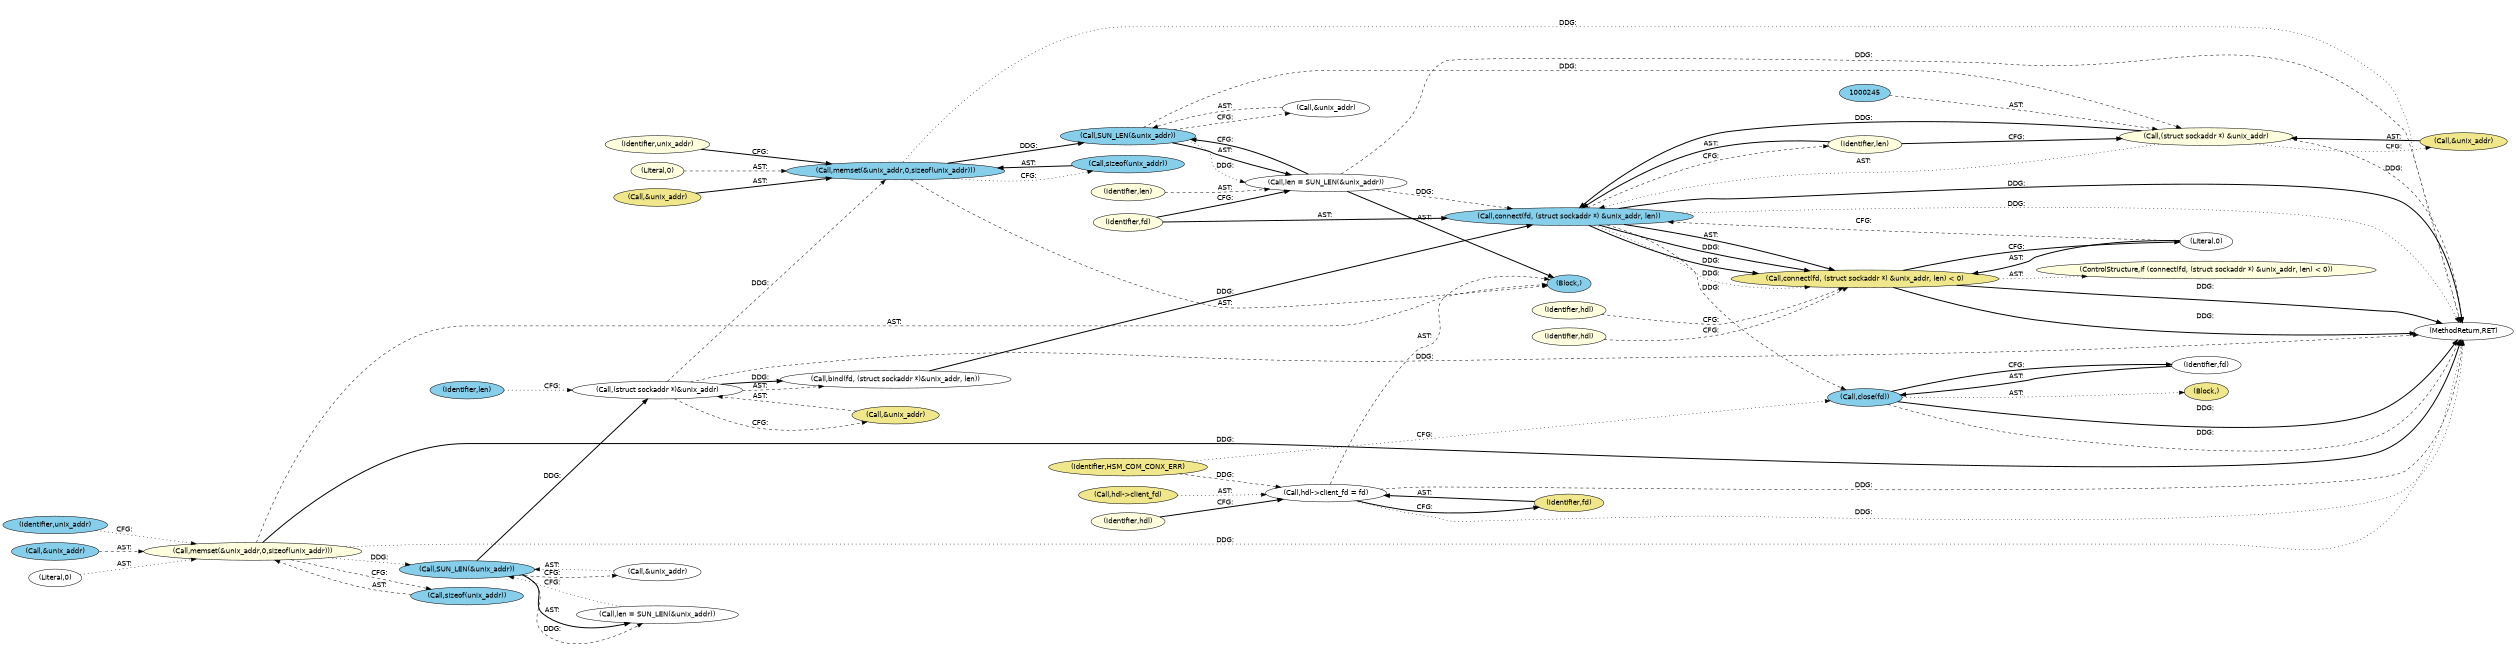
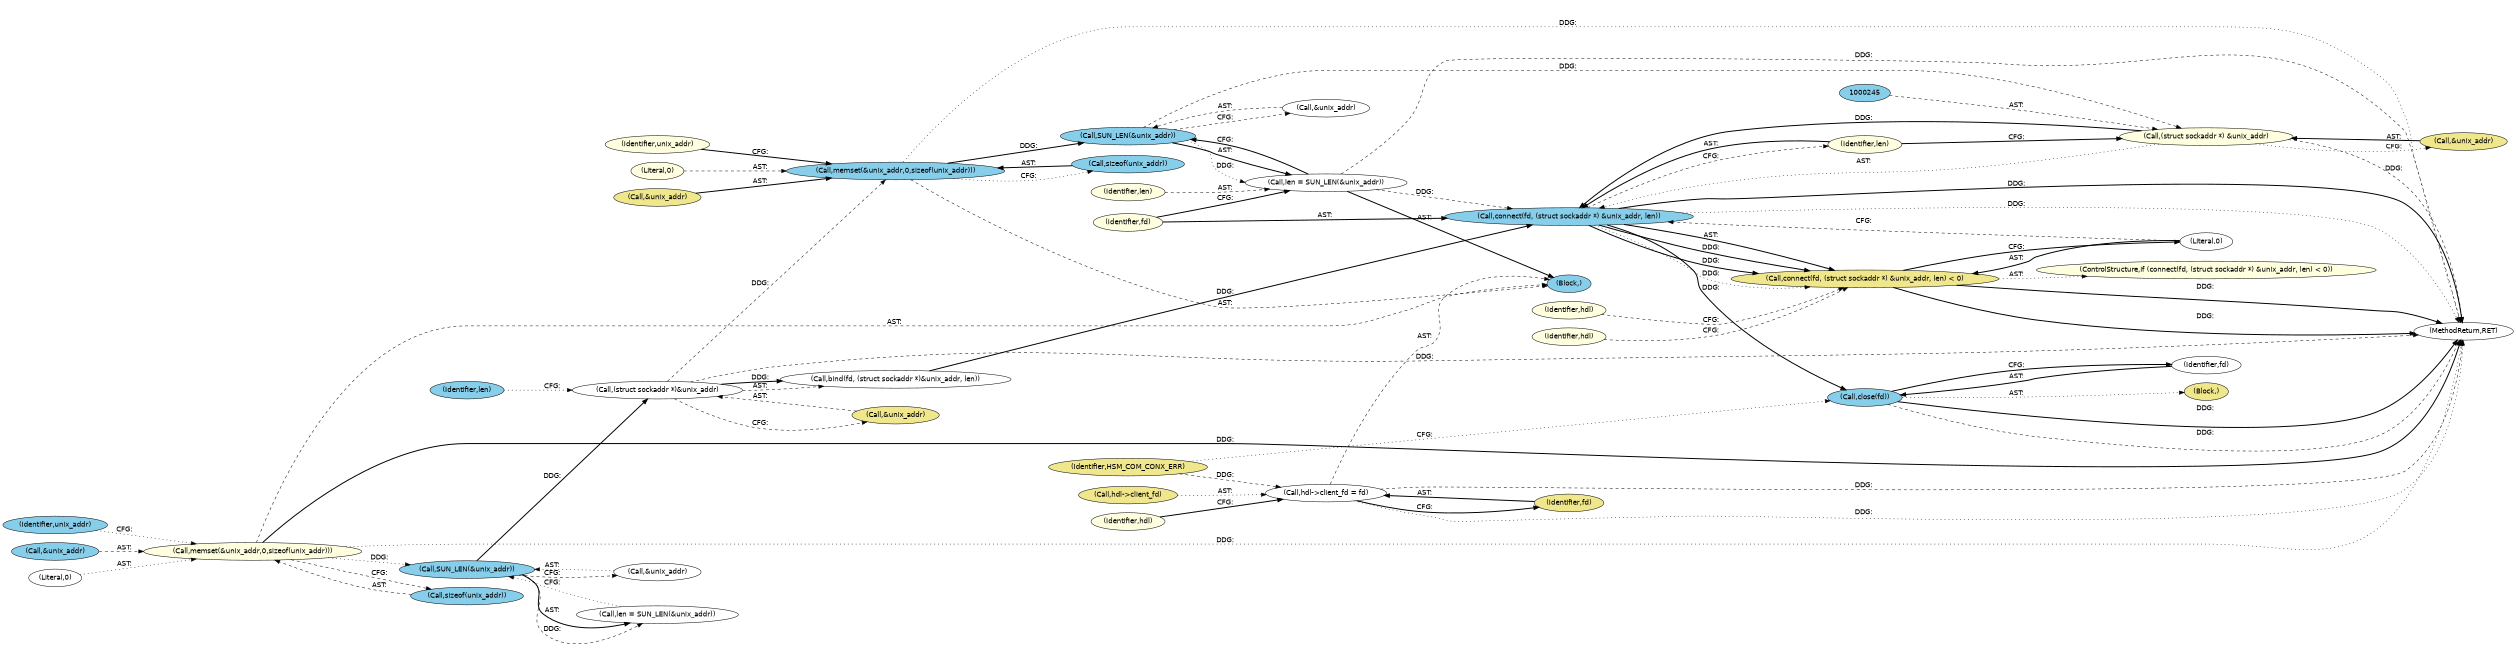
(1719, 309) -> (1719, 309)
